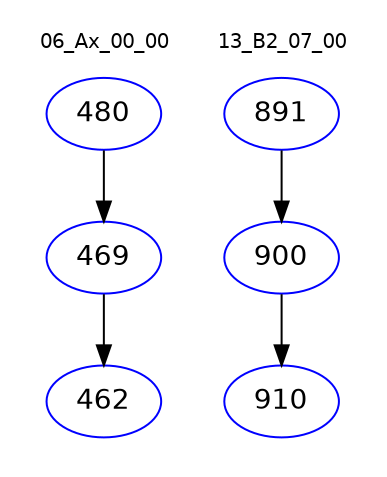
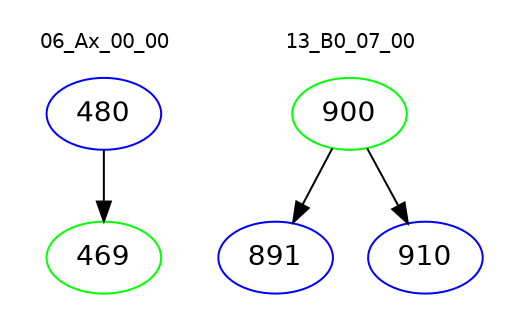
(283, 43) -> (351, 43)
(282, 176) -> (318, 176)
(104, 258) -> (104, 258)
(282, 258) -> (350, 114)
(104, 401) -> none
